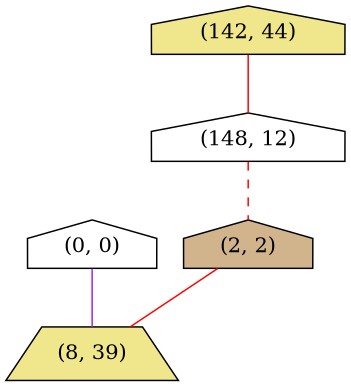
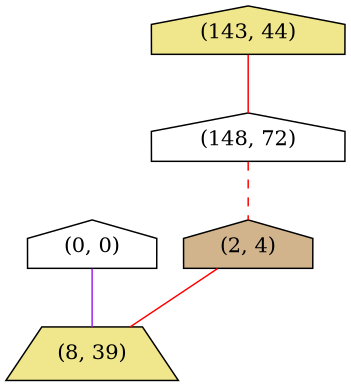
(248, 33) -> (248, 33)
(248, 140) -> (248, 140)
(248, 247) -> (248, 247)
